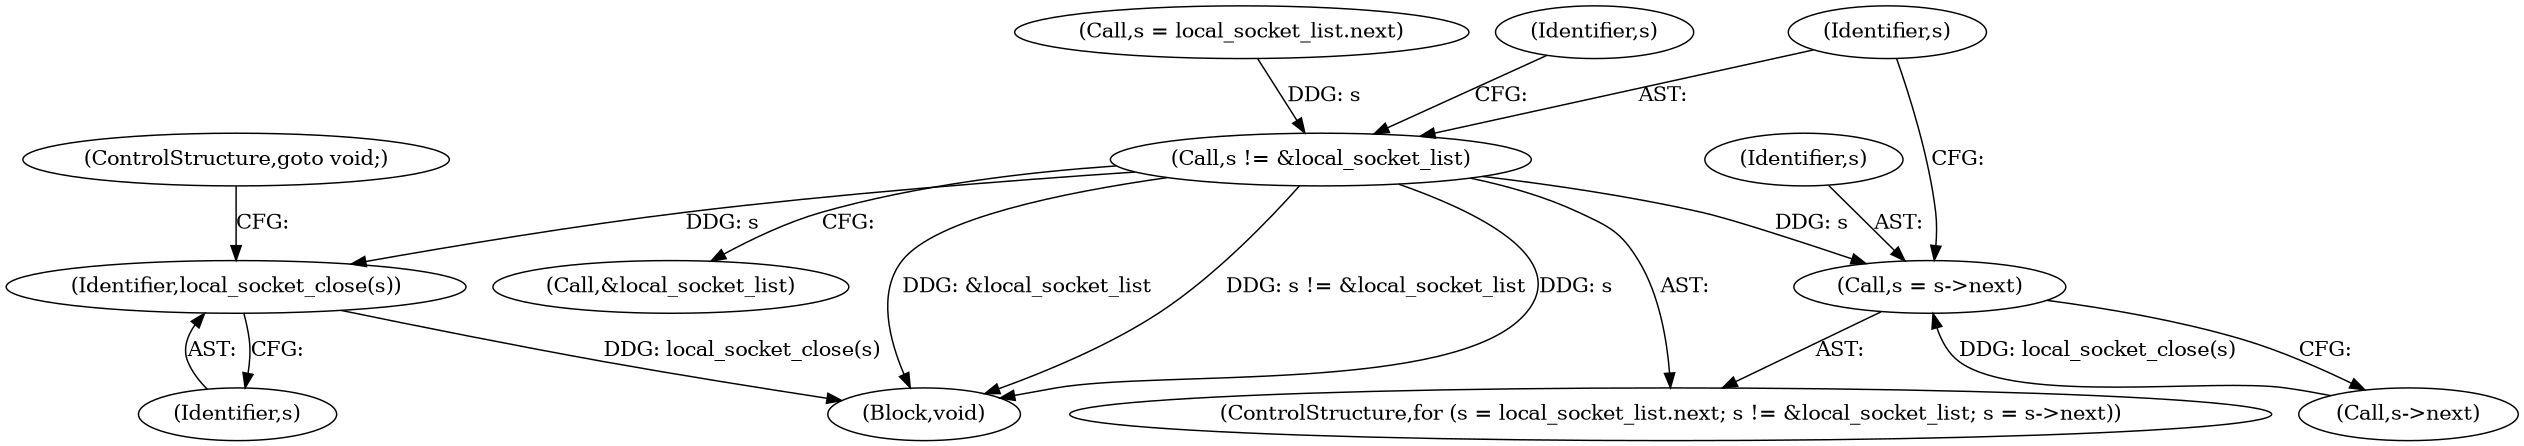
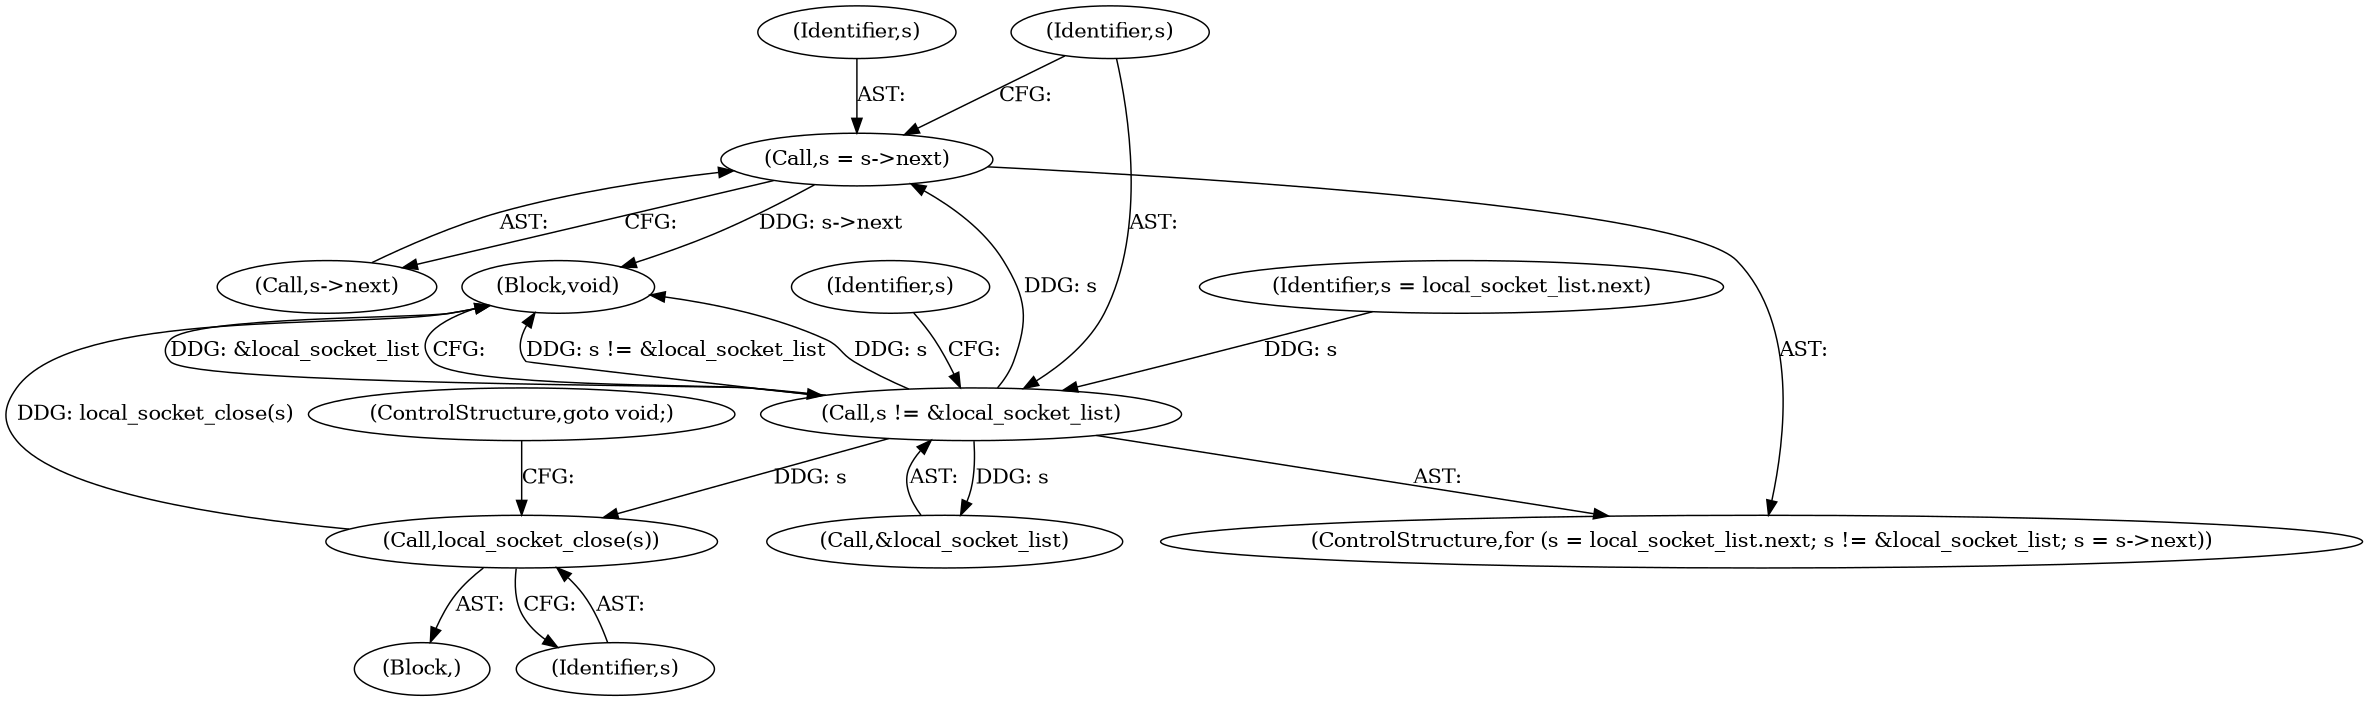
(1242, 32) -> (1461, 287)
(852, 223) -> (1013, 478)
none -> (727, 228)
(236, 287) -> (522, 542)
(2098, 351) -> (528, 223)
none -> (465, 372)
none -> (907, 483)
none -> (422, 669)
